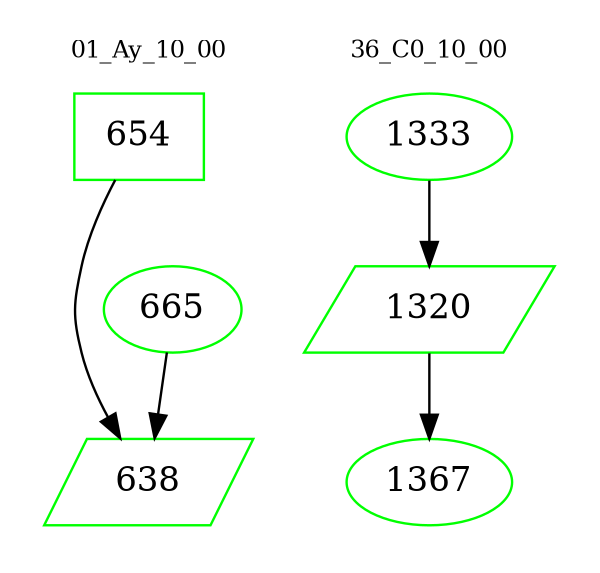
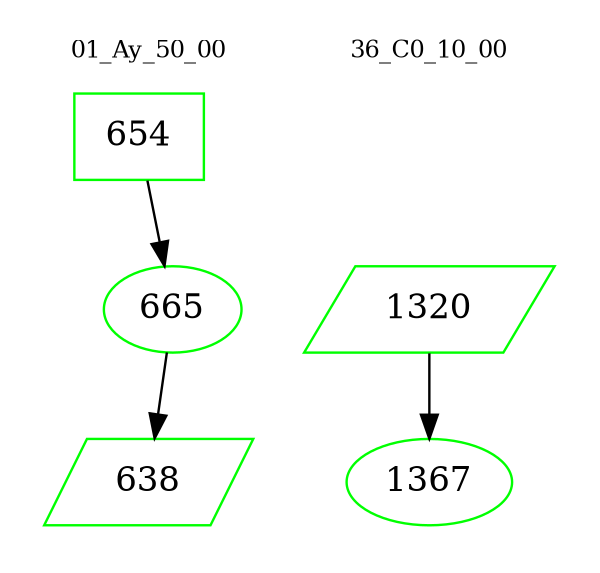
(149, 52) -> (149, 52)
(429, 137) -> none
(76, 298) -> (154, 211)
